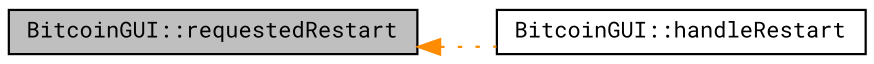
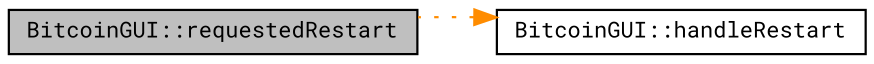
(468, 47) -> (446, 17)
